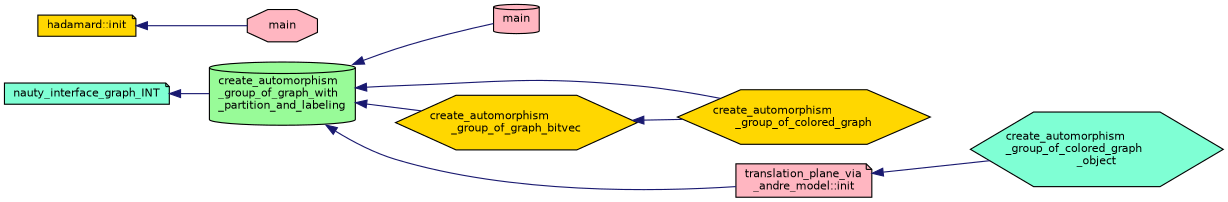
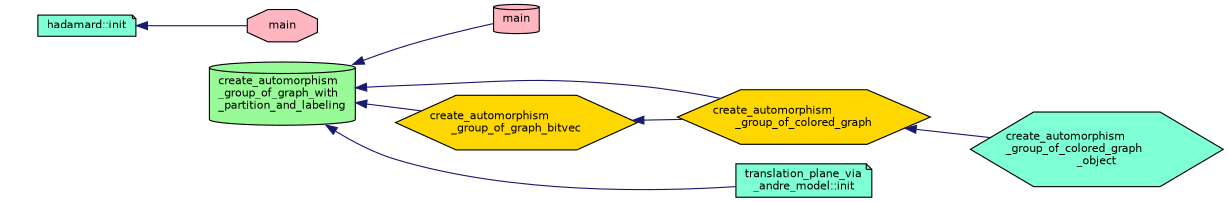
(87, 26) -> (87, 26)
(87, 94) -> none
(937, 166) -> (953, 133)
(804, 181) -> (804, 181)
